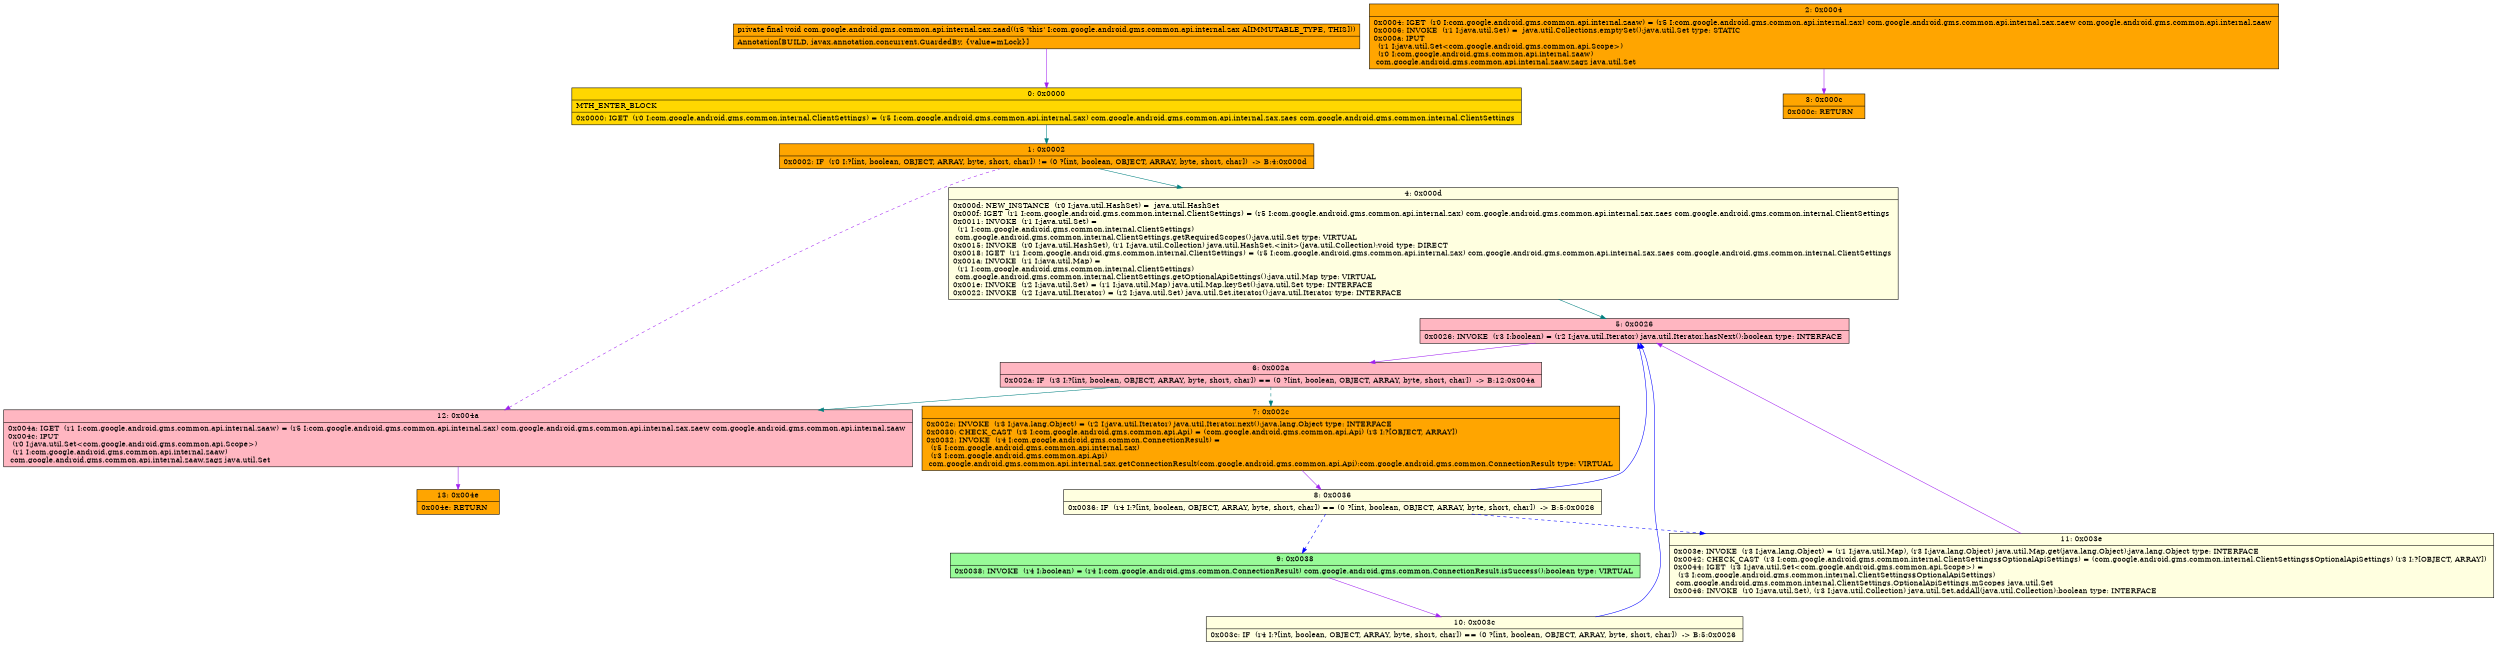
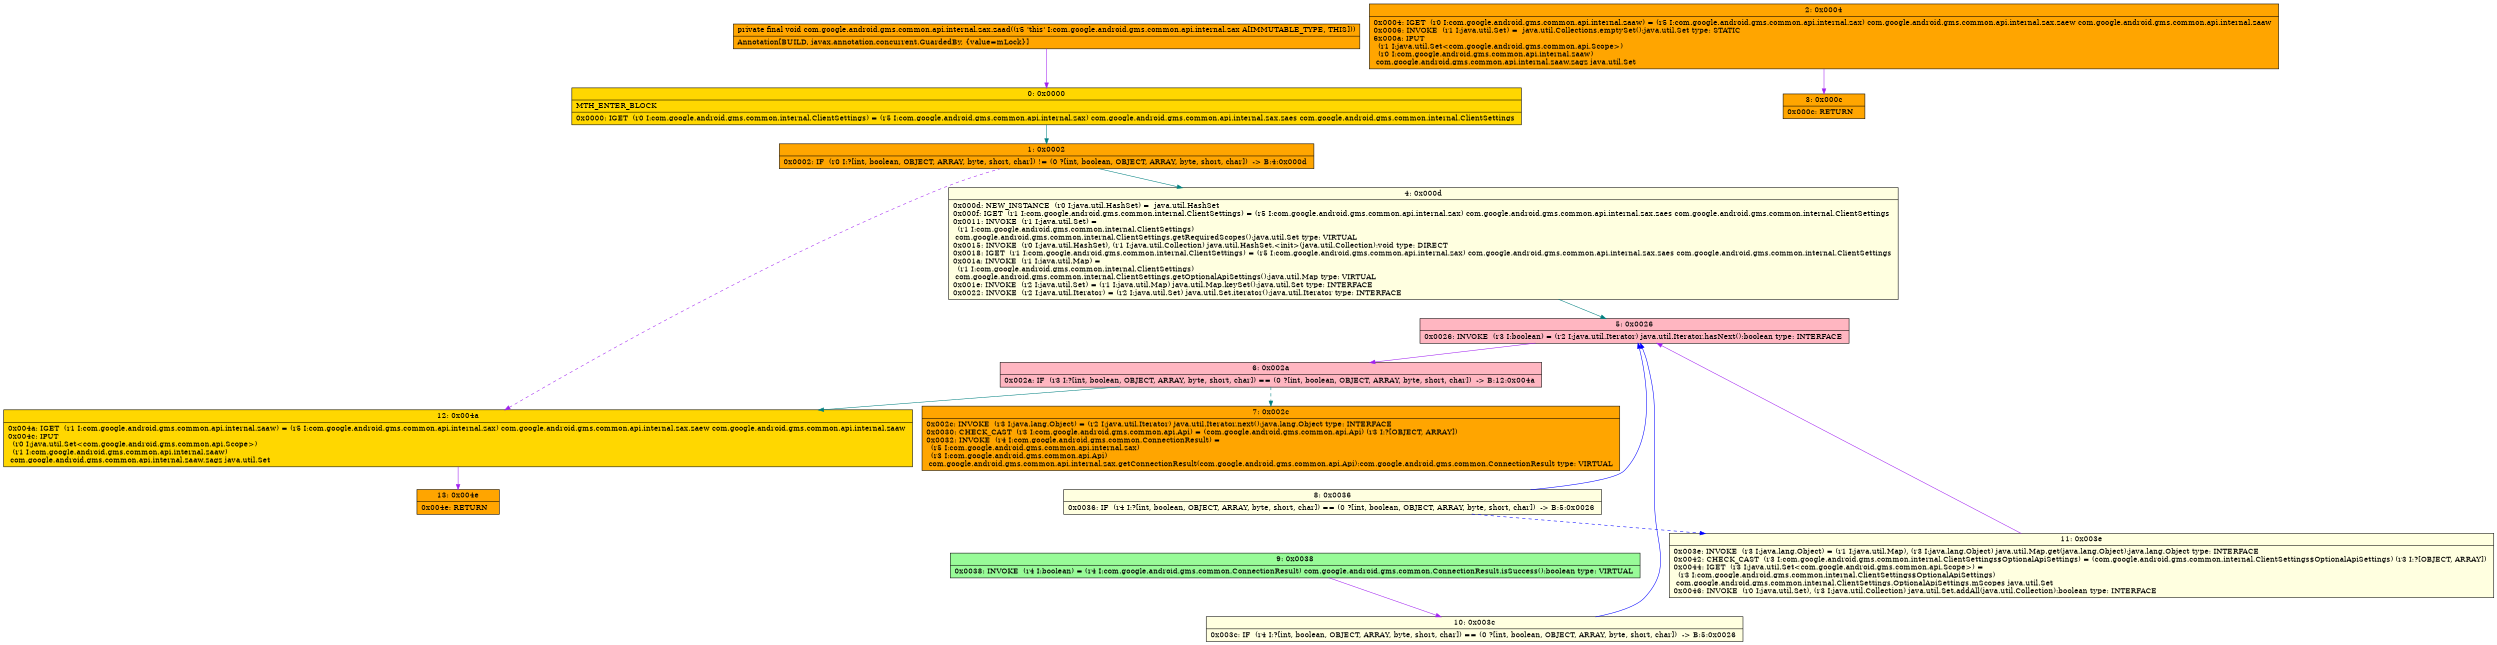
(1402, 39) -> (1402, 39)
(458, 438) -> (458, 438)
(1310, 478) -> none
(1315, 531) -> none
